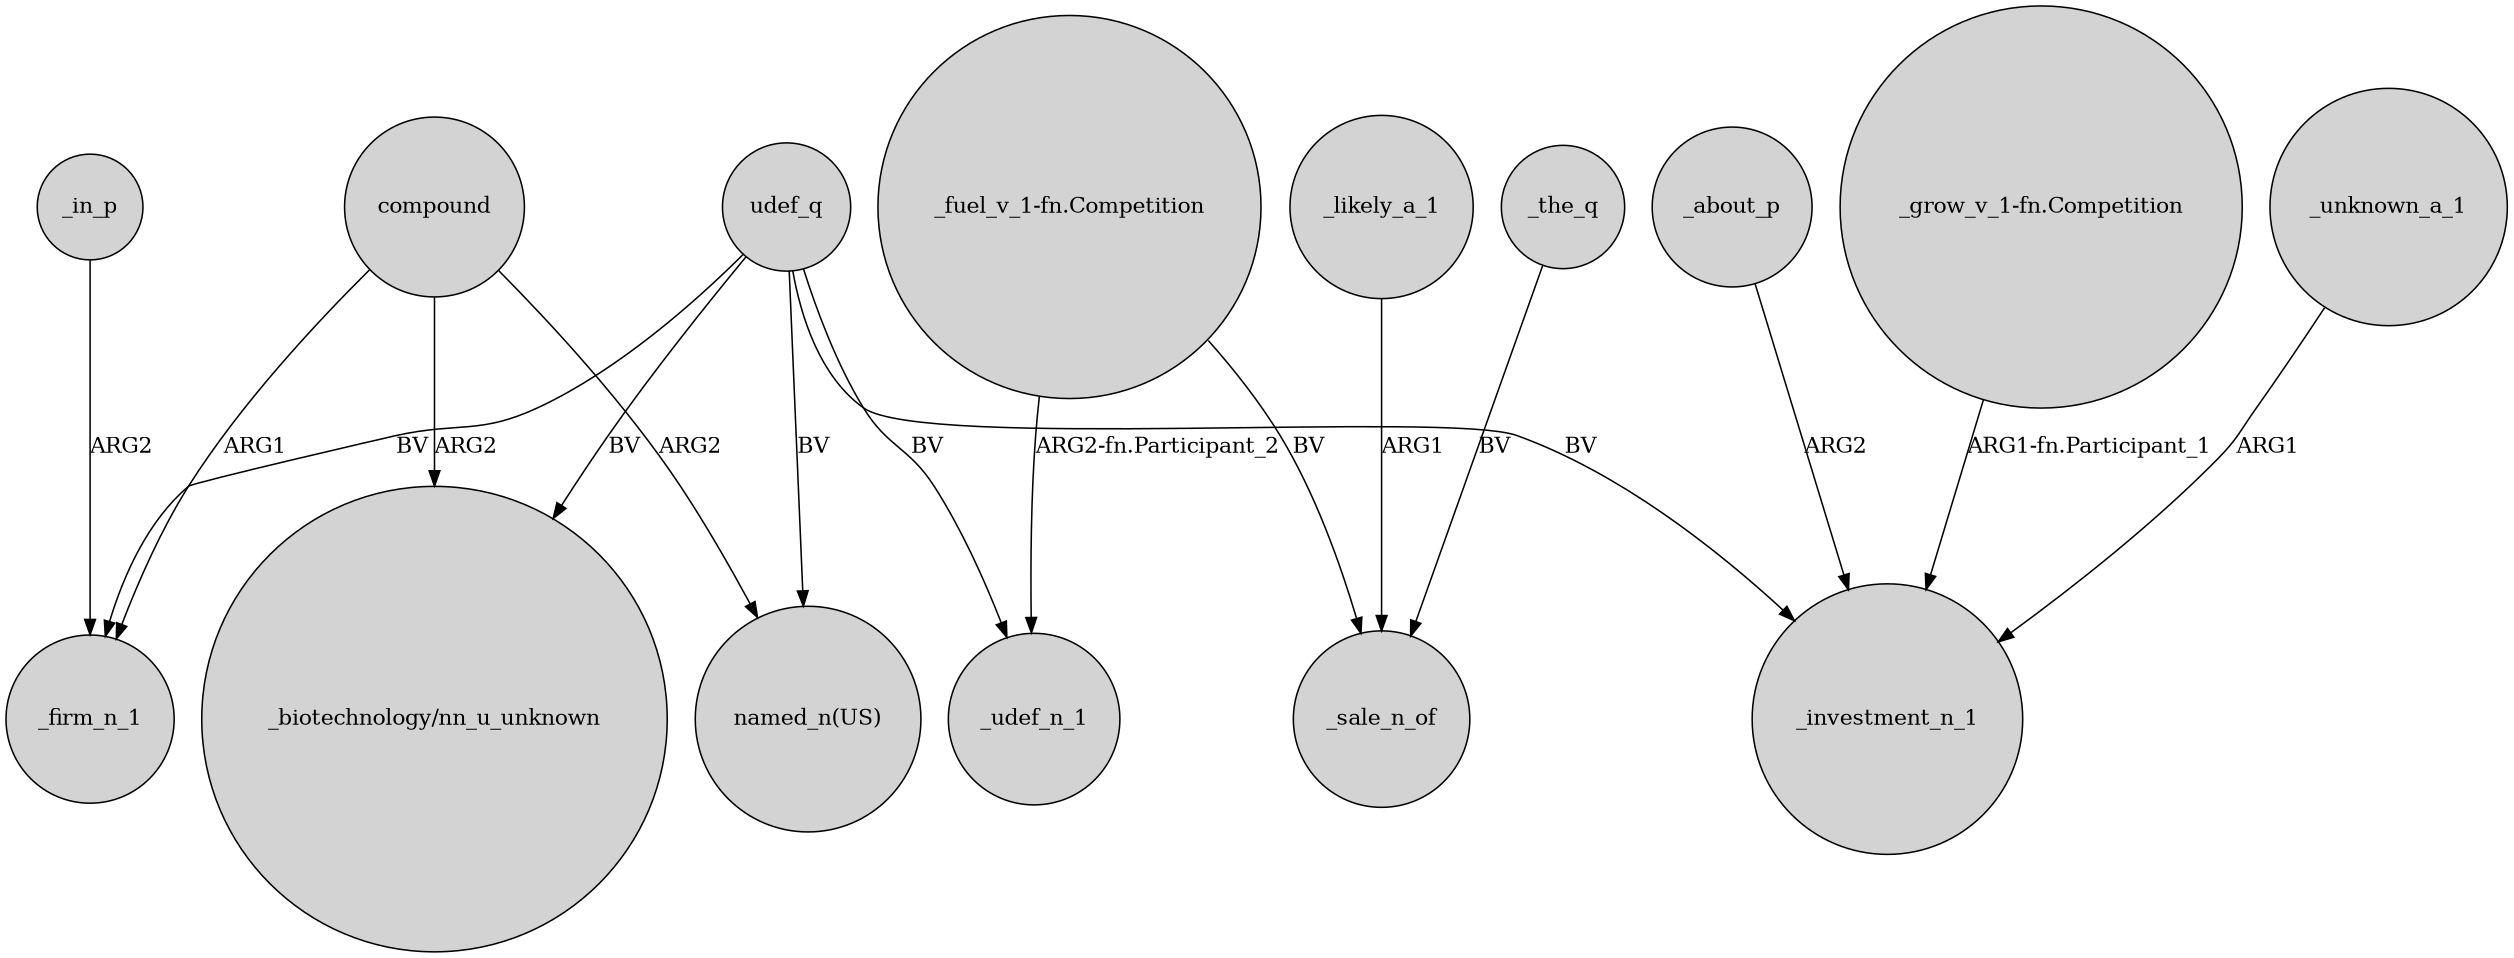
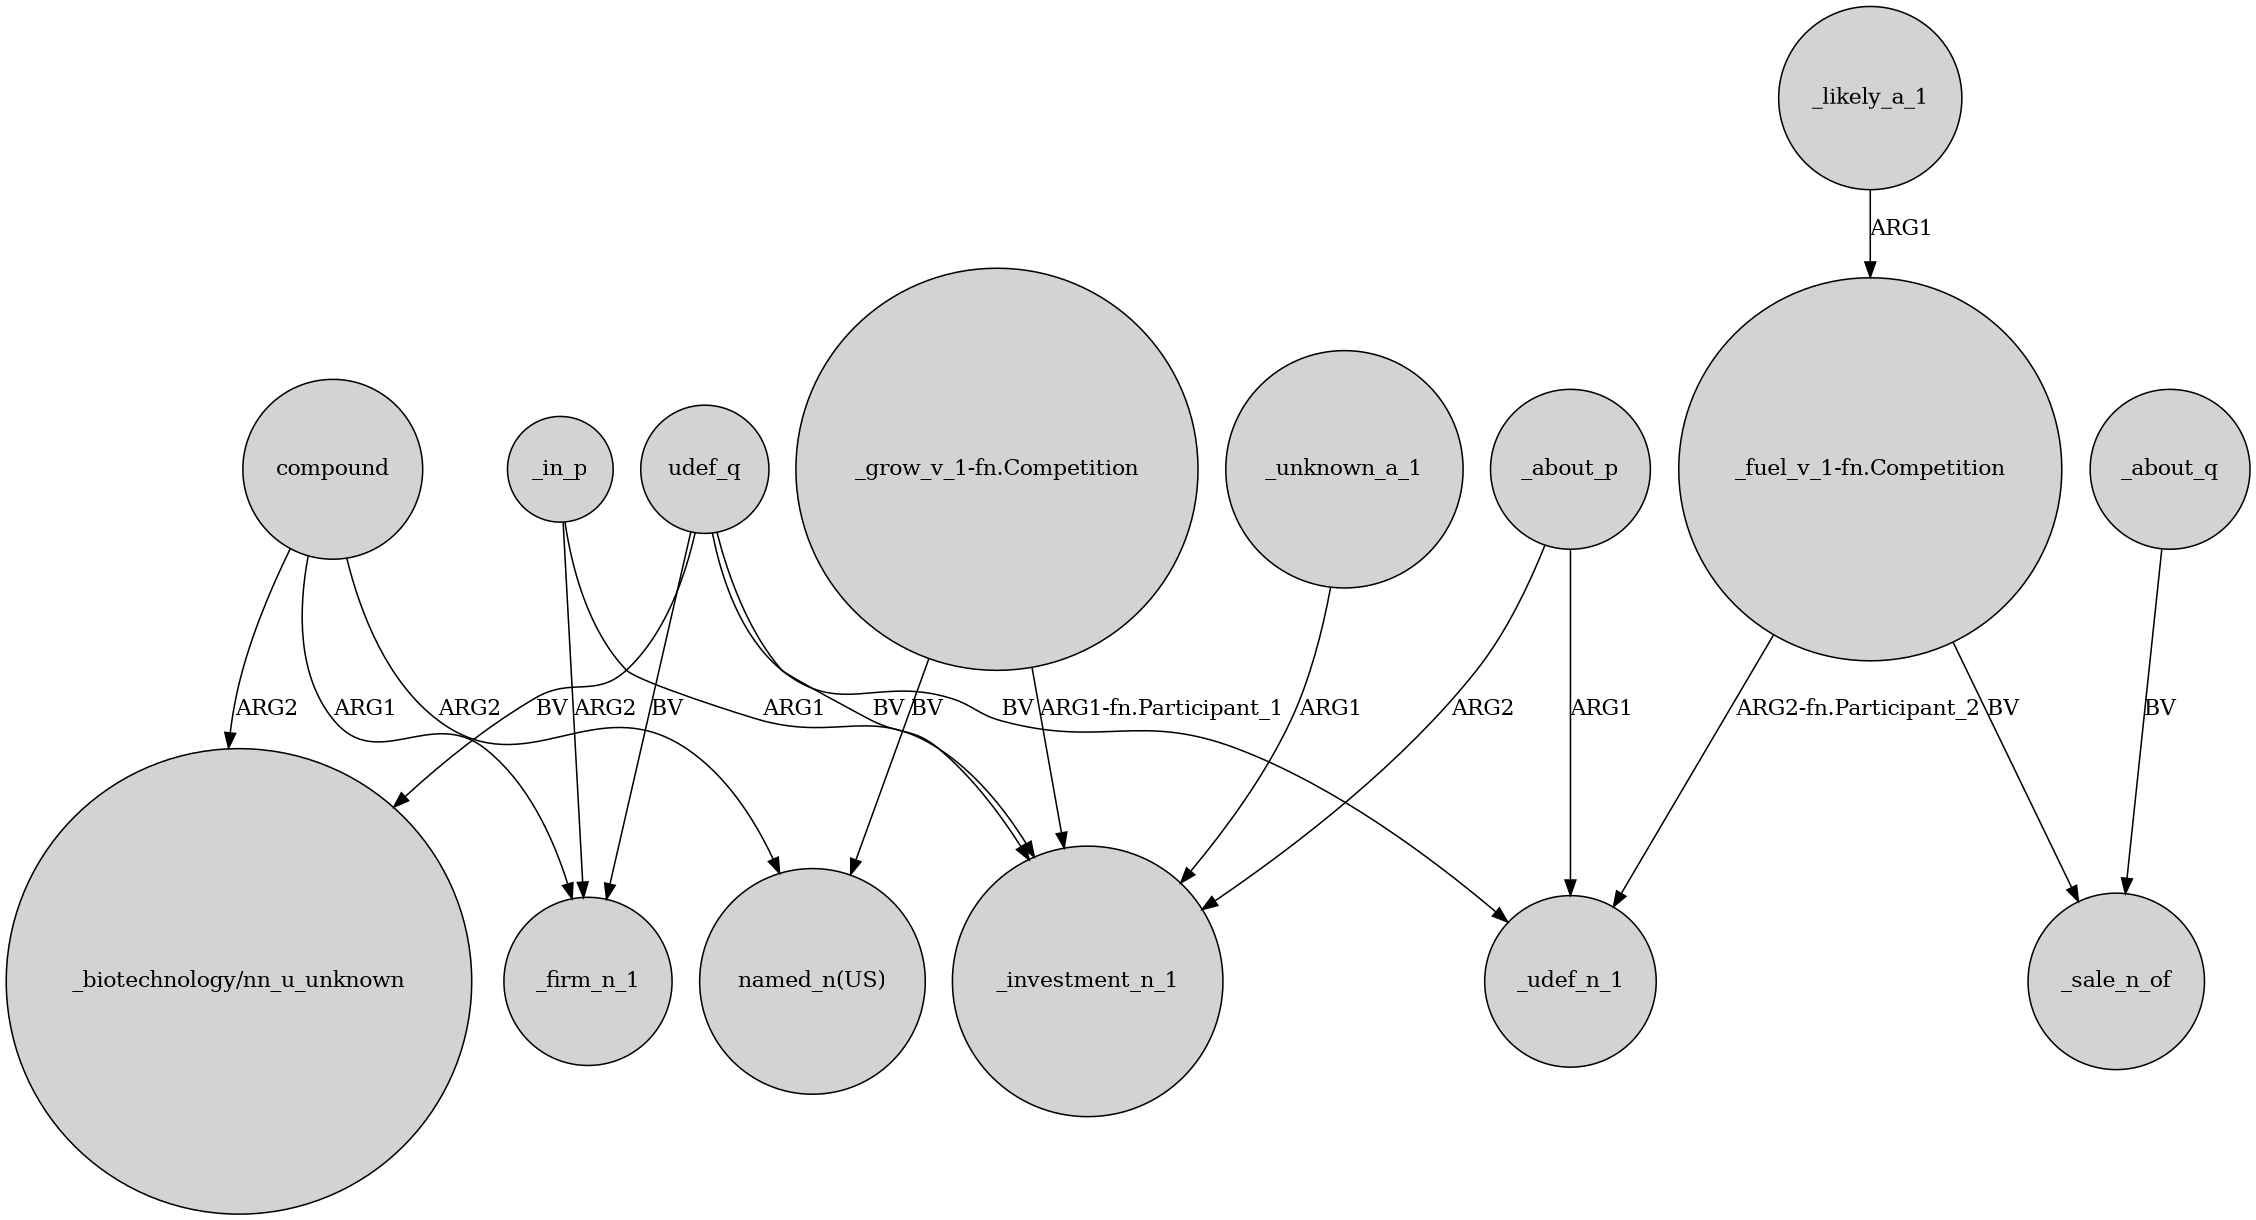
(1563, 207) -> (2170, 469)
(796, 431) -> (892, 759)
(1382, 457) -> (1870, 226)
none -> (1570, 714)
none -> (764, 721)
